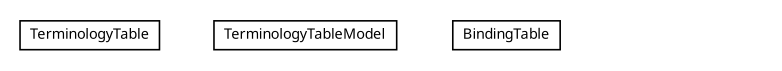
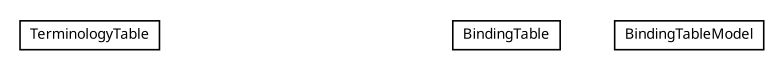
(305, 35) -> none
none -> (688, 35)
